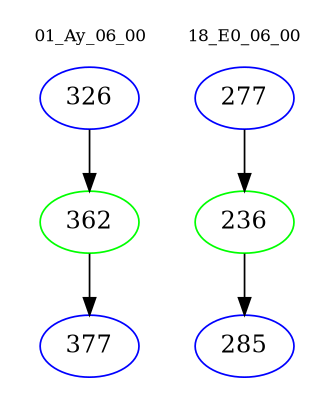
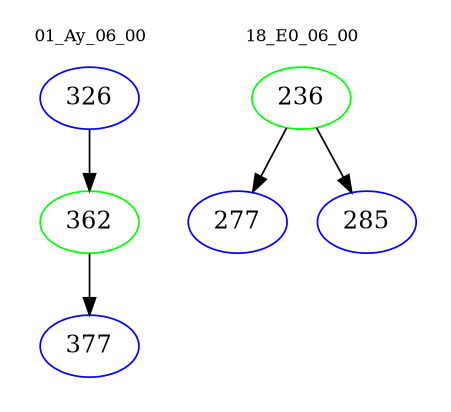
(245, 152) -> (274, 152)
